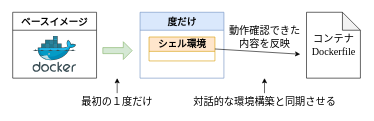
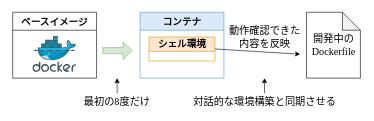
(182, 21) -> (182, 21)
(334, 45) -> (334, 45)
(117, 102) -> (117, 102)
